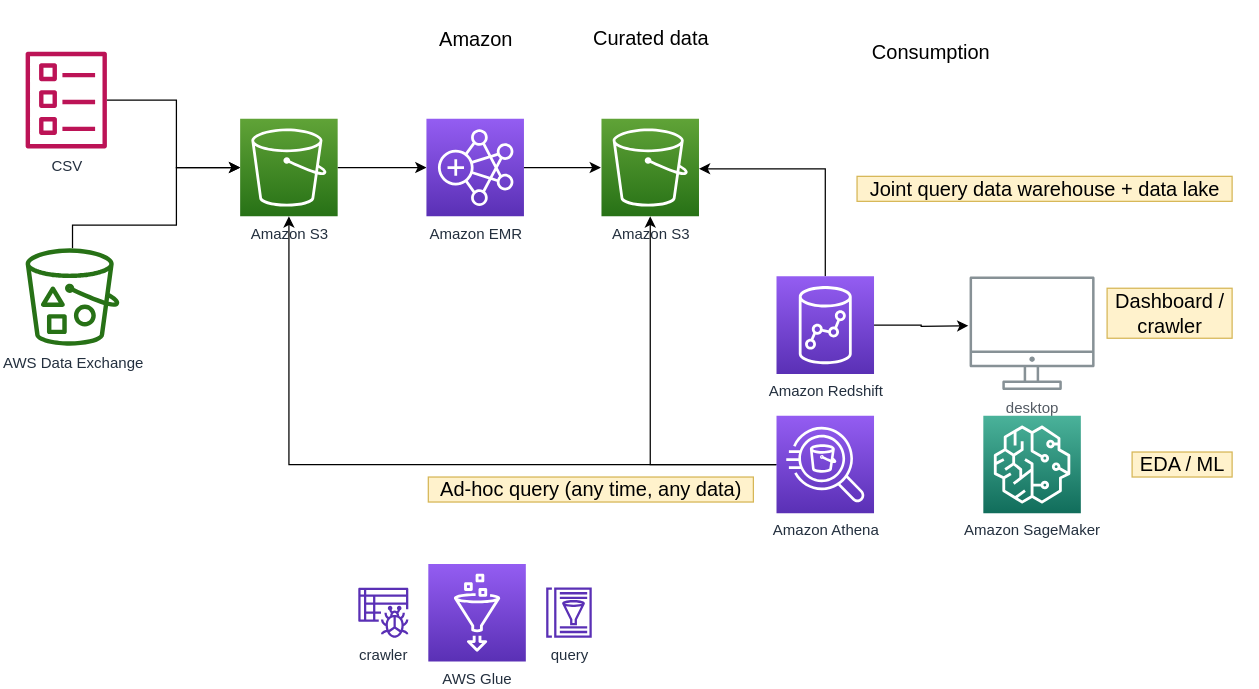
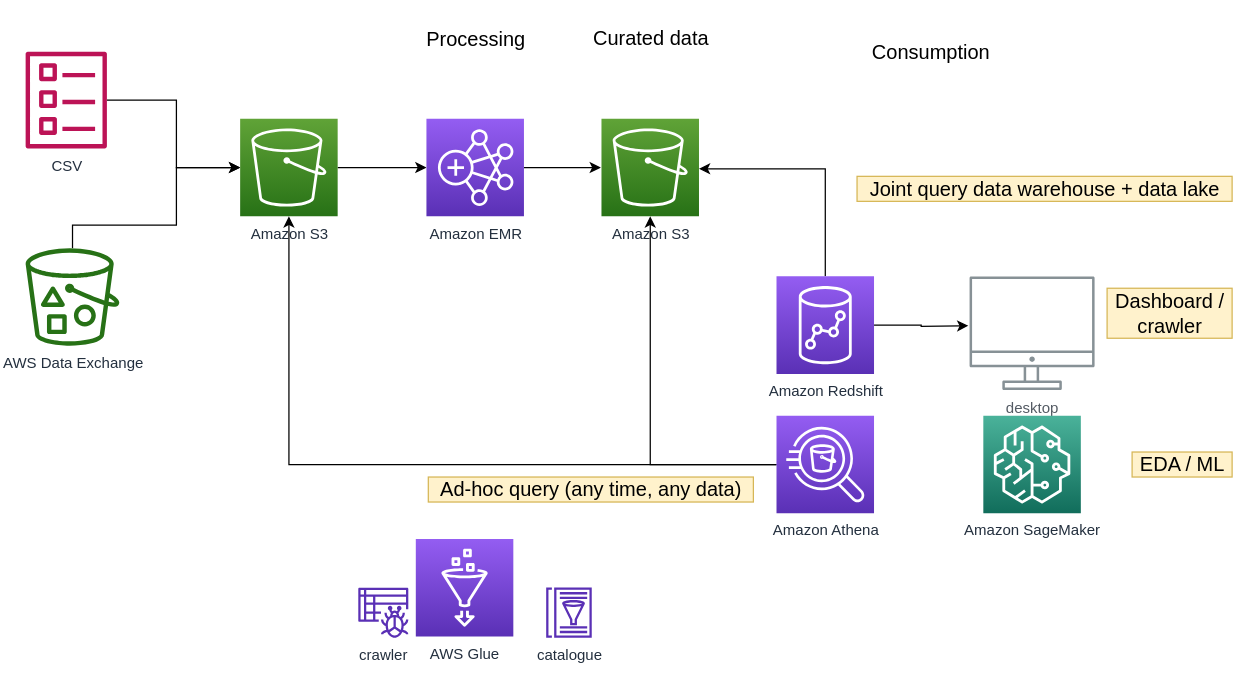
(476, 39) -> (476, 39)
(477, 613) -> (464, 588)
(570, 656) -> (570, 656)
